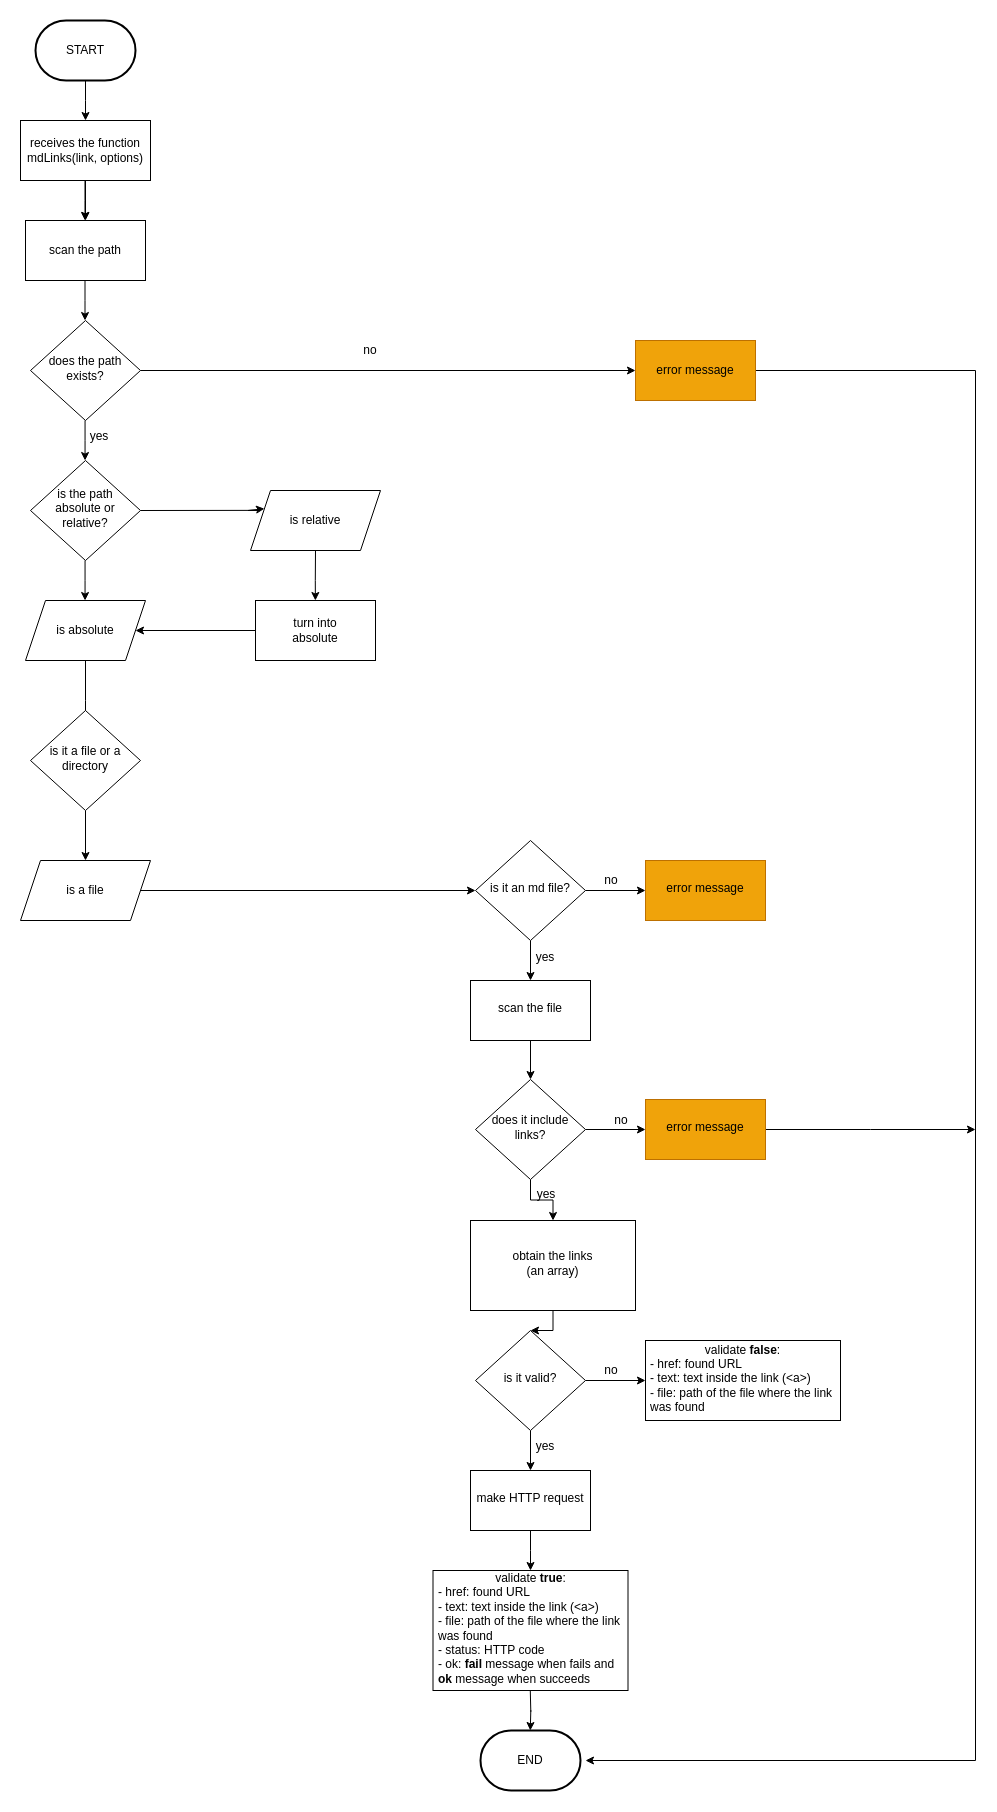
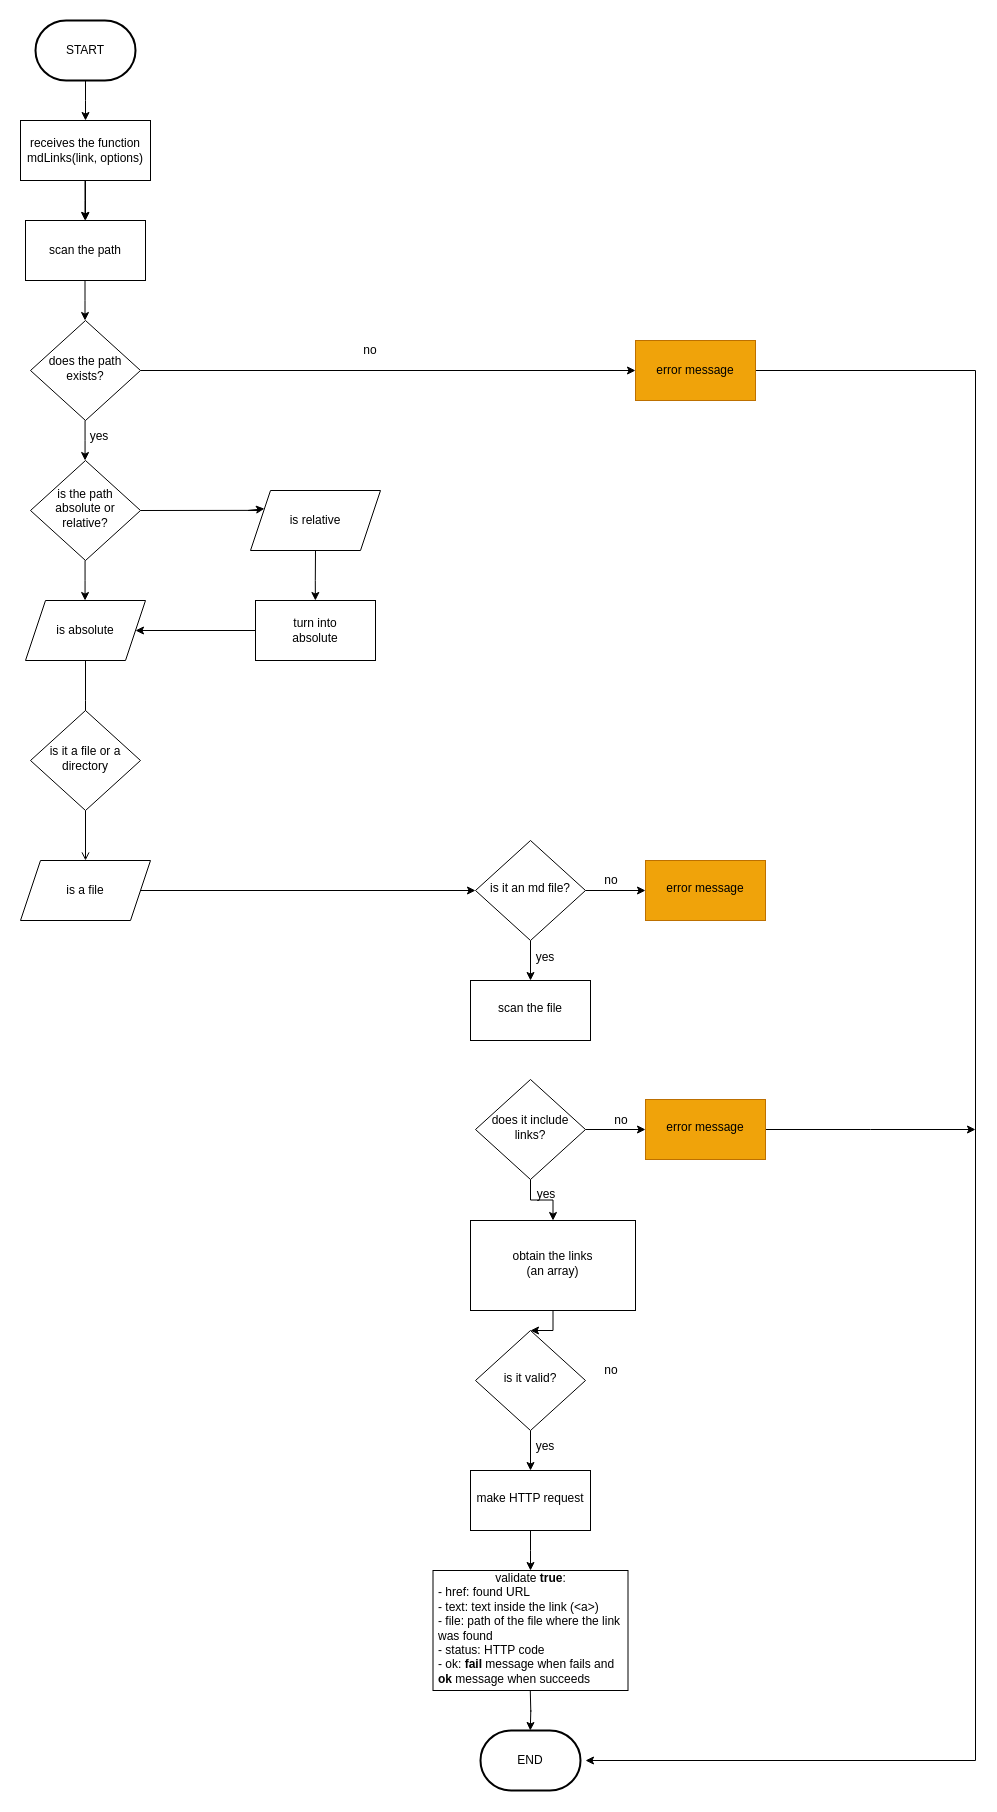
(86, 852) -> (86, 853)
(531, 1058) -> none
(612, 1381) -> none
(743, 1381) -> none
